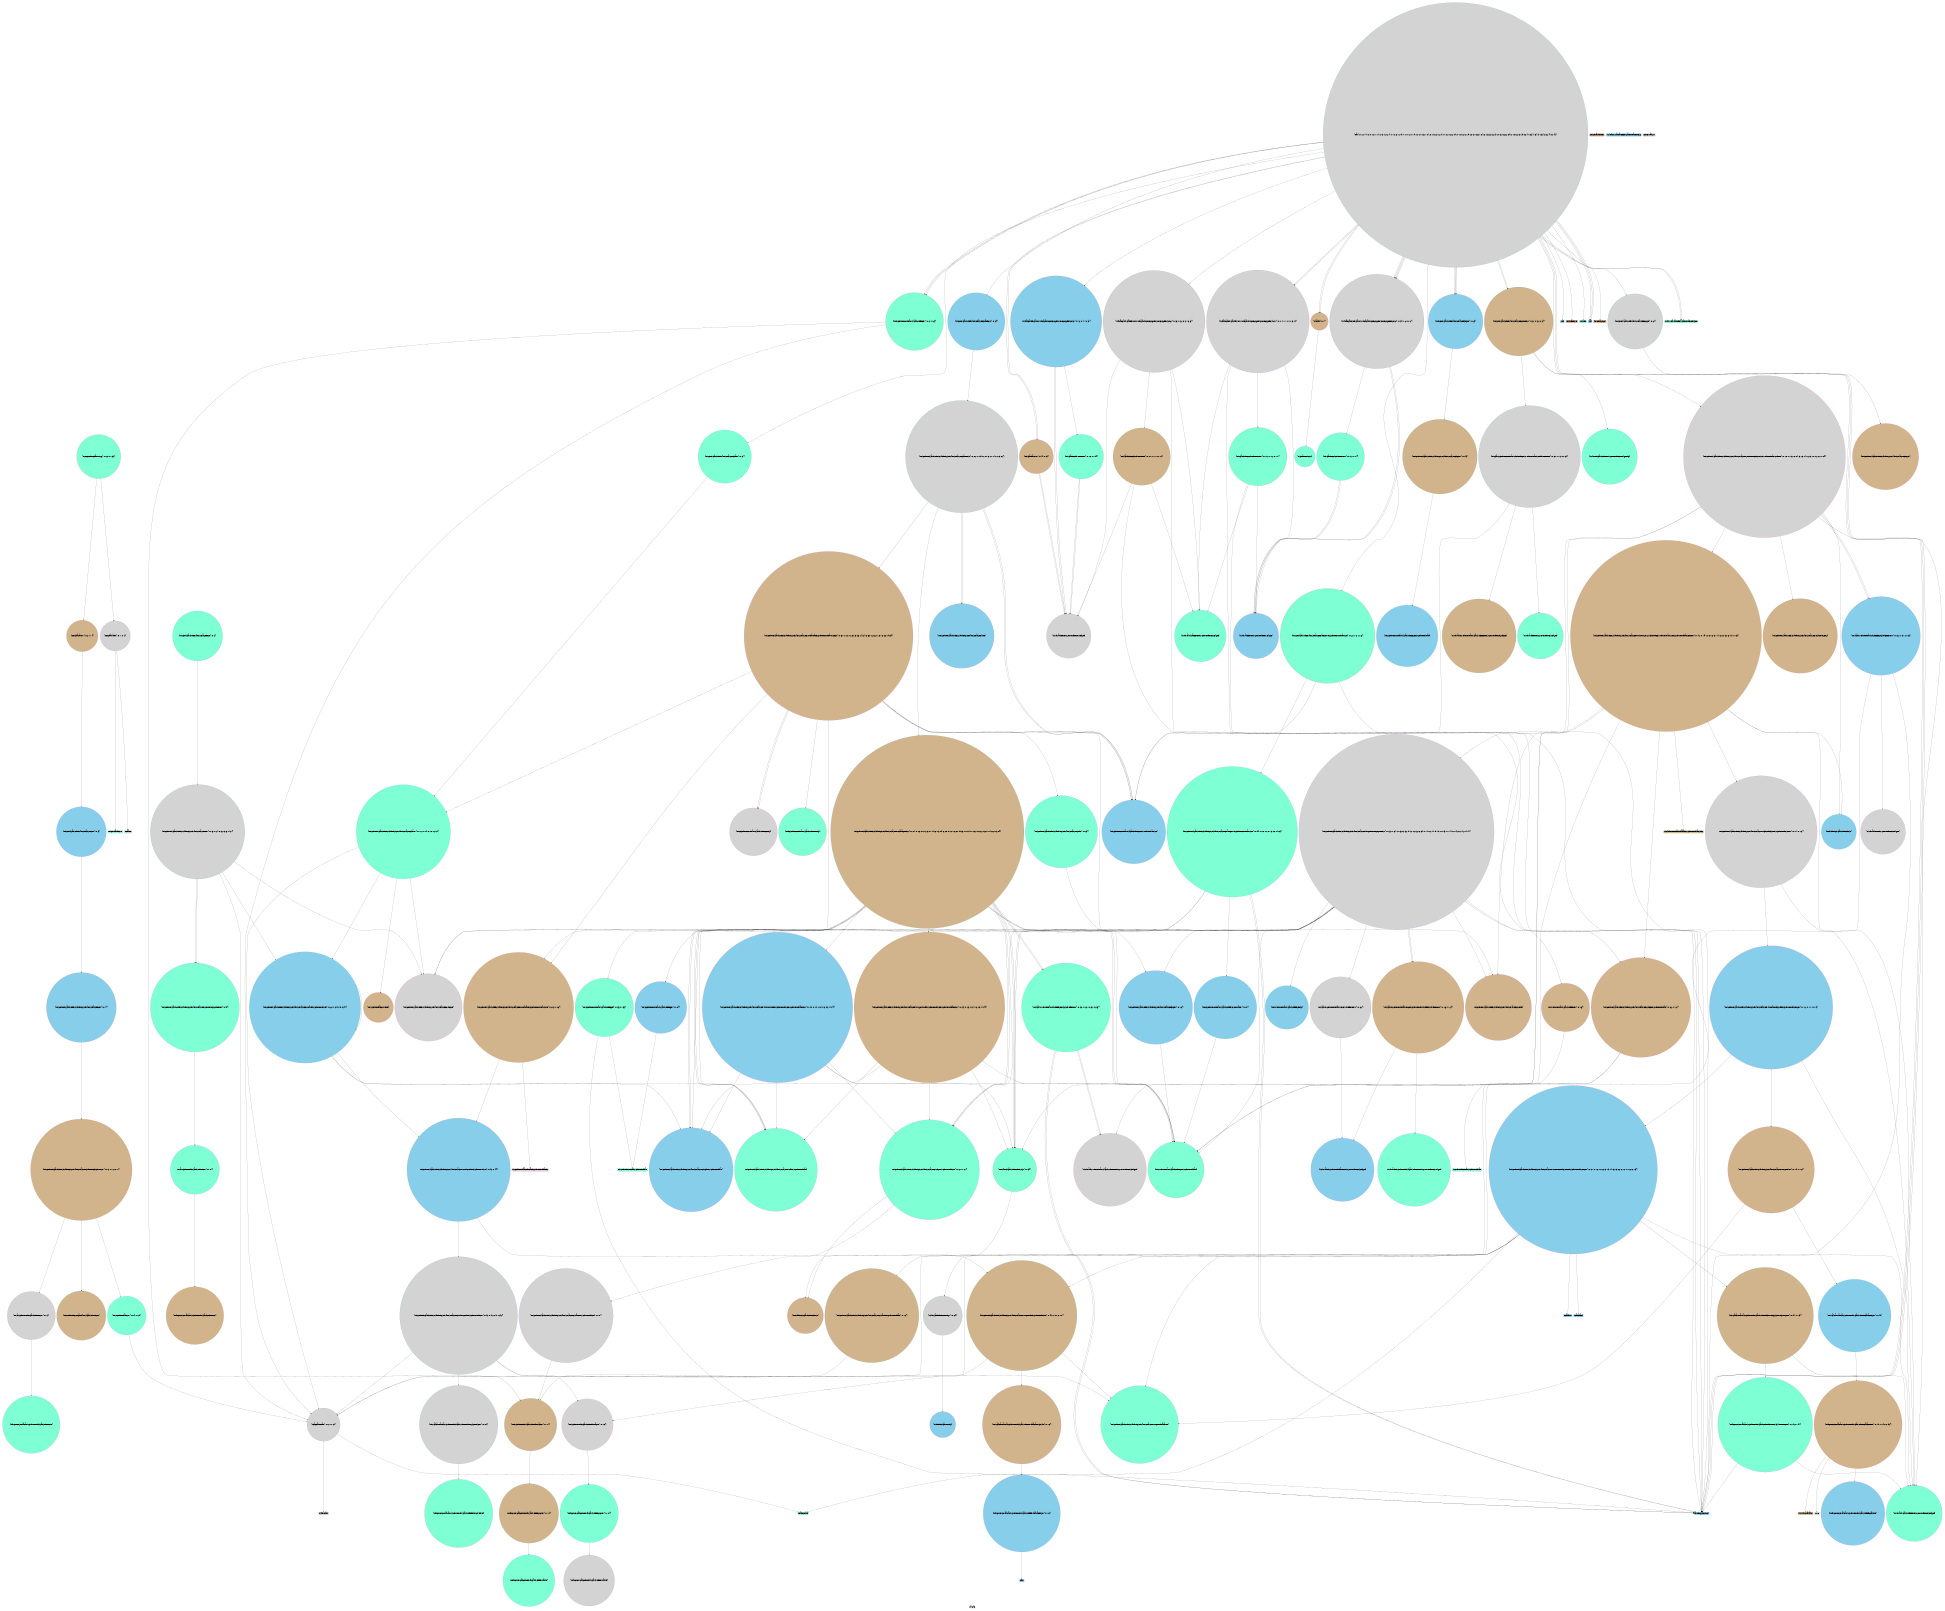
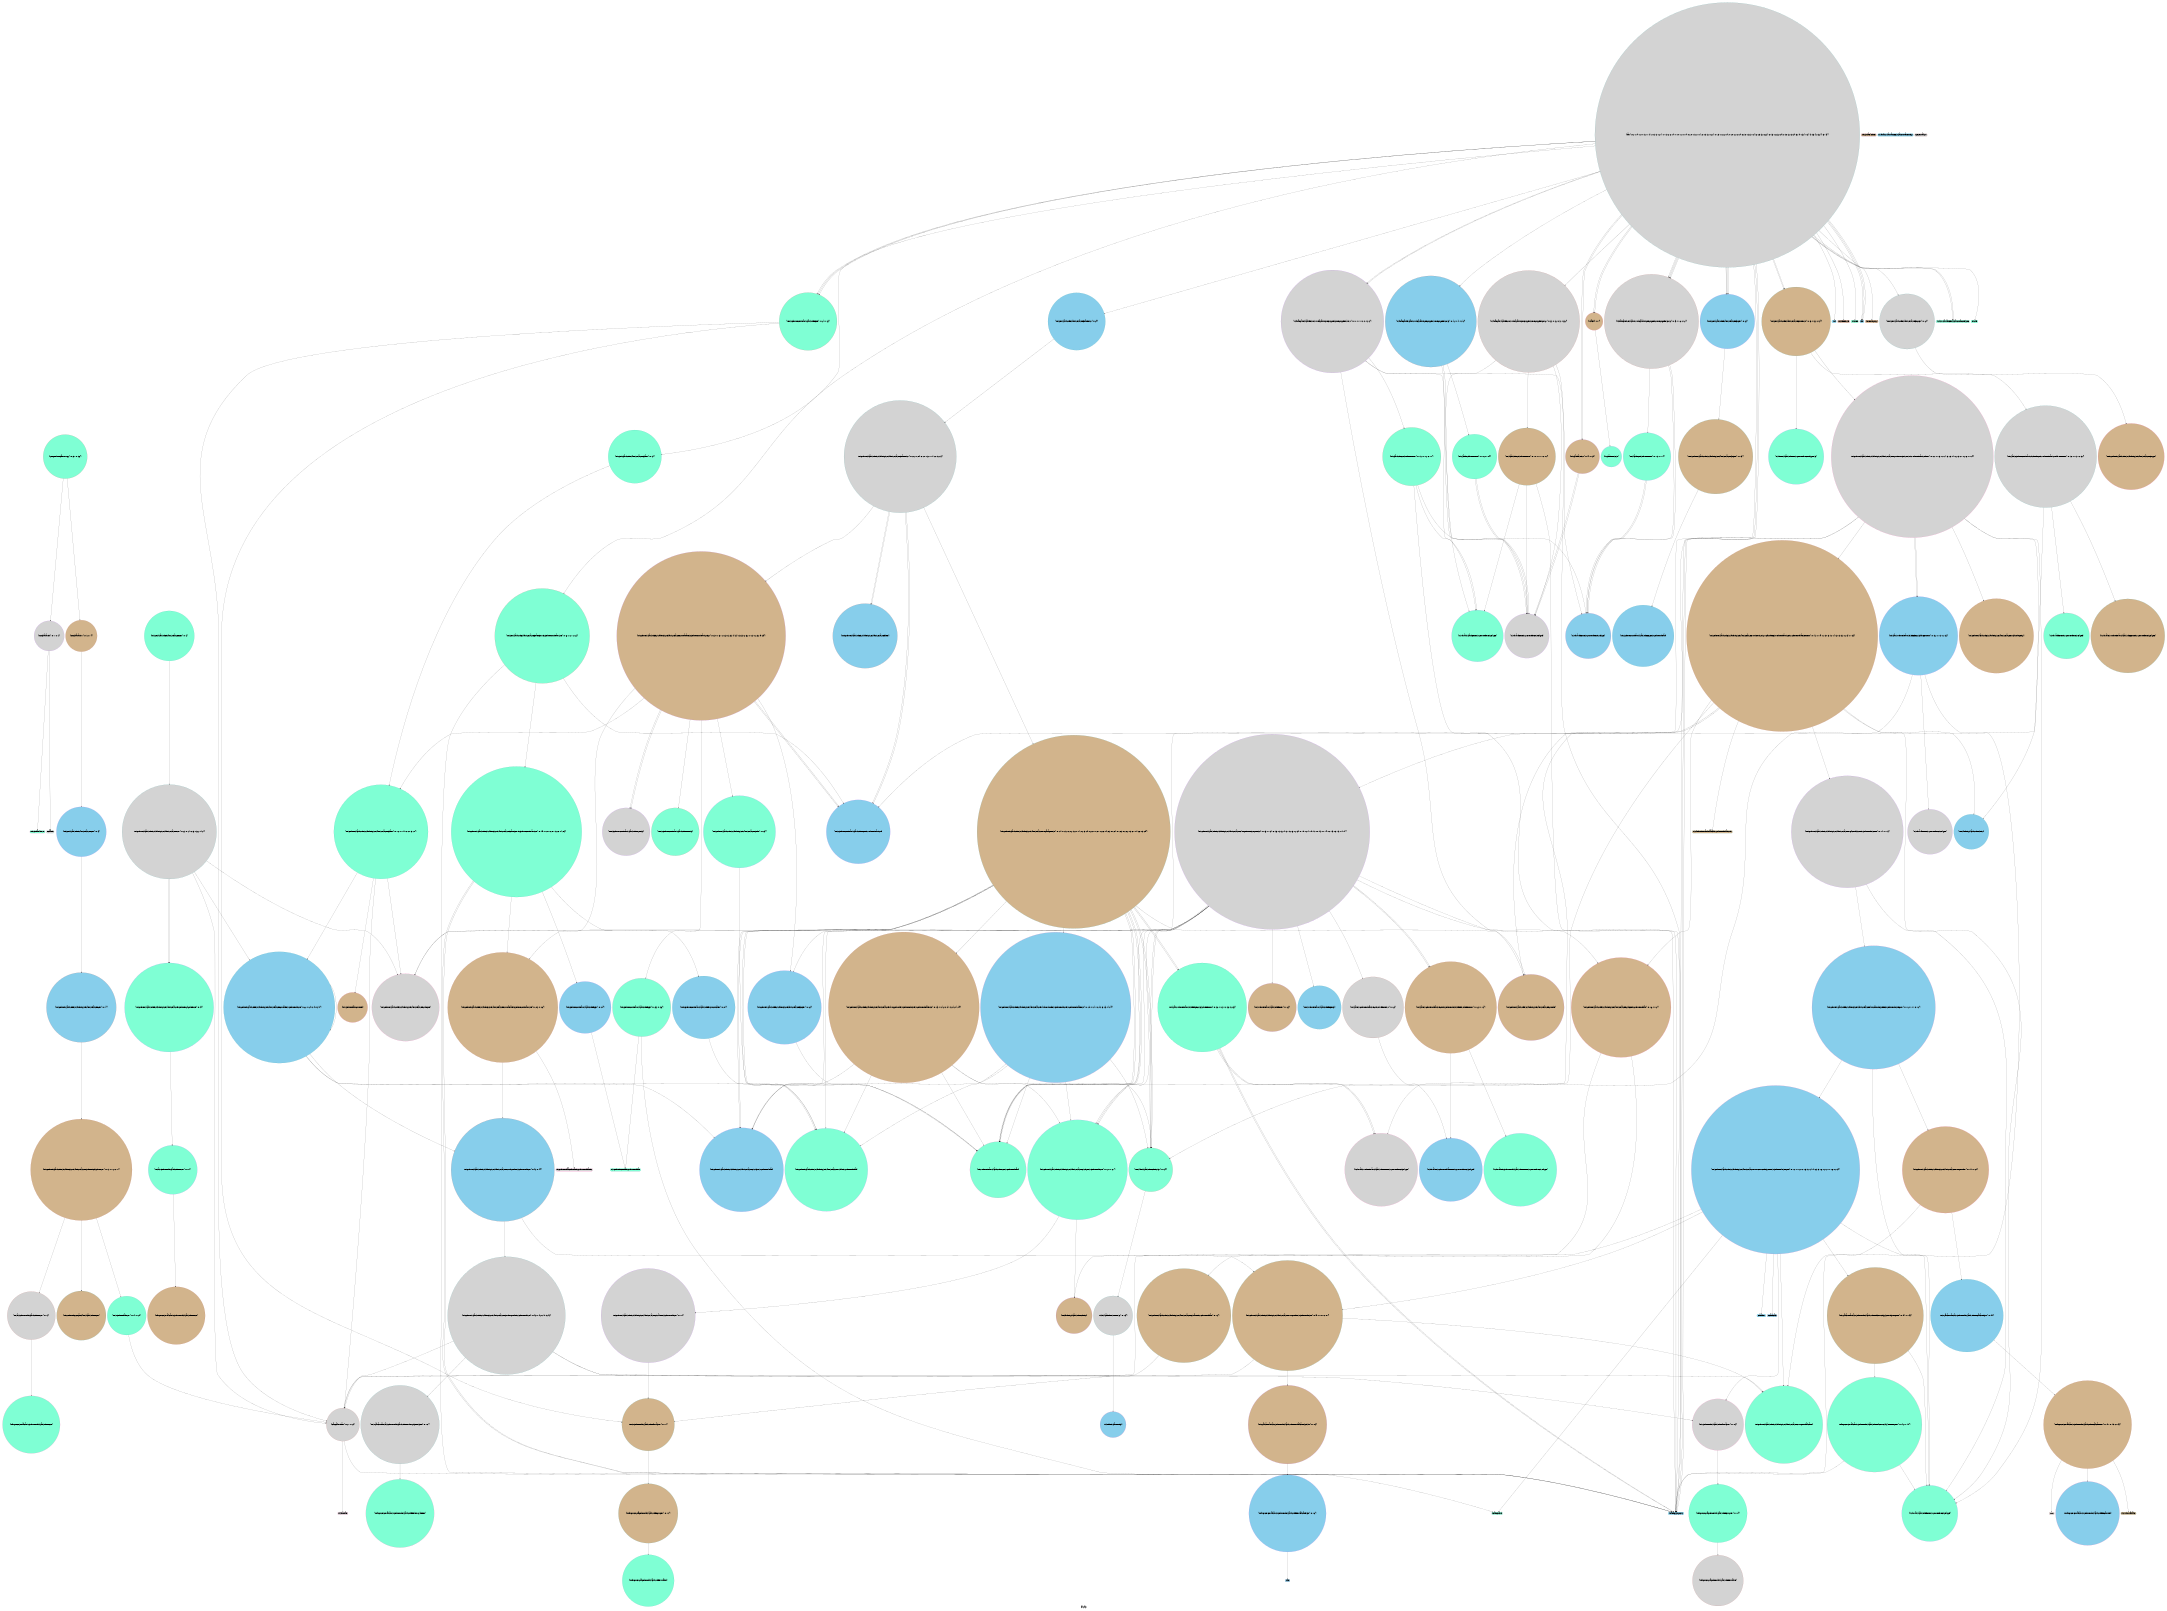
none -> (1974, 322)
(1467, 1170) -> none
